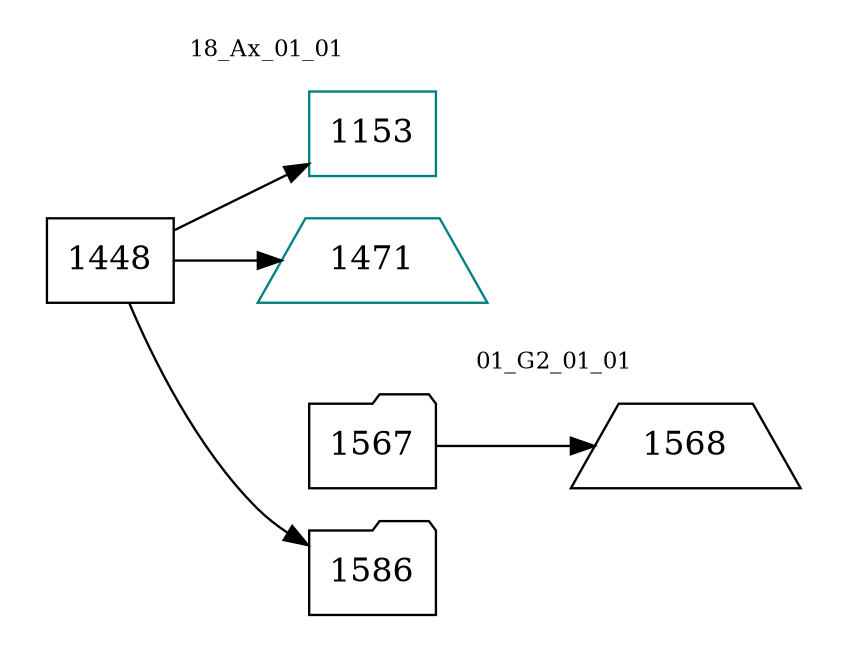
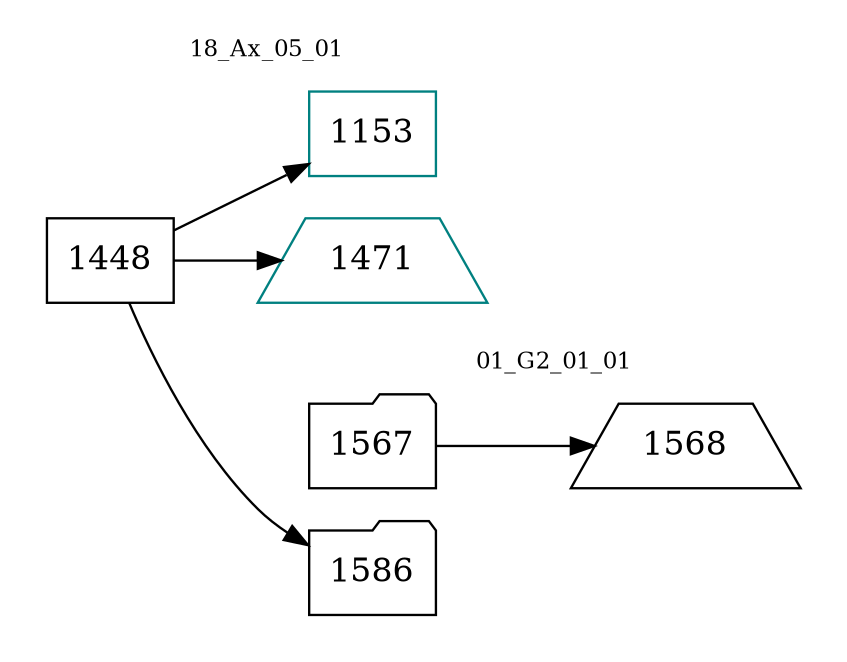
(267, 50) -> (267, 50)
